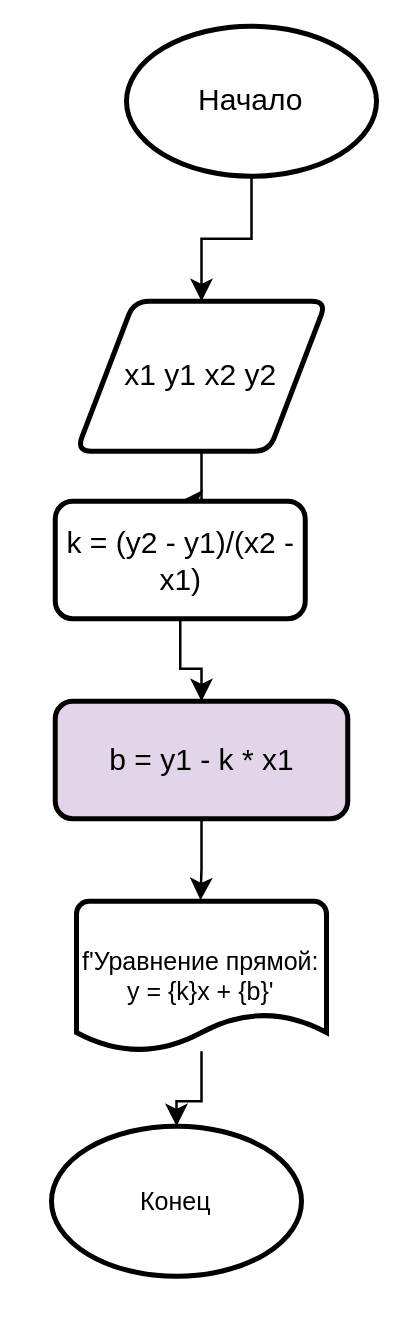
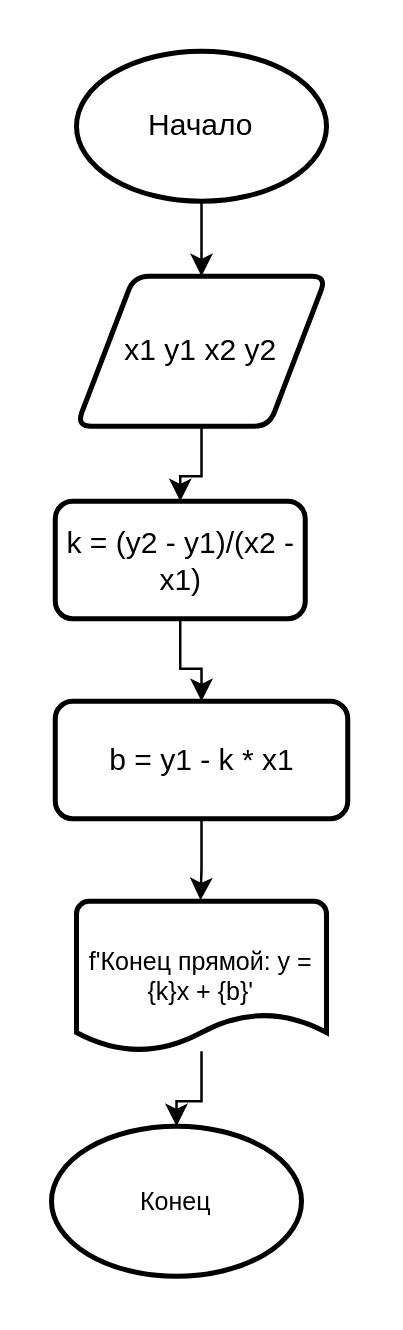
(251, 101) -> (201, 126)
(201, 376) -> (201, 351)
(201, 760) -> (201, 760)
(201, 976) -> (201, 976)
